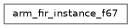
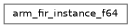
(66, 14) -> (66, 14)
